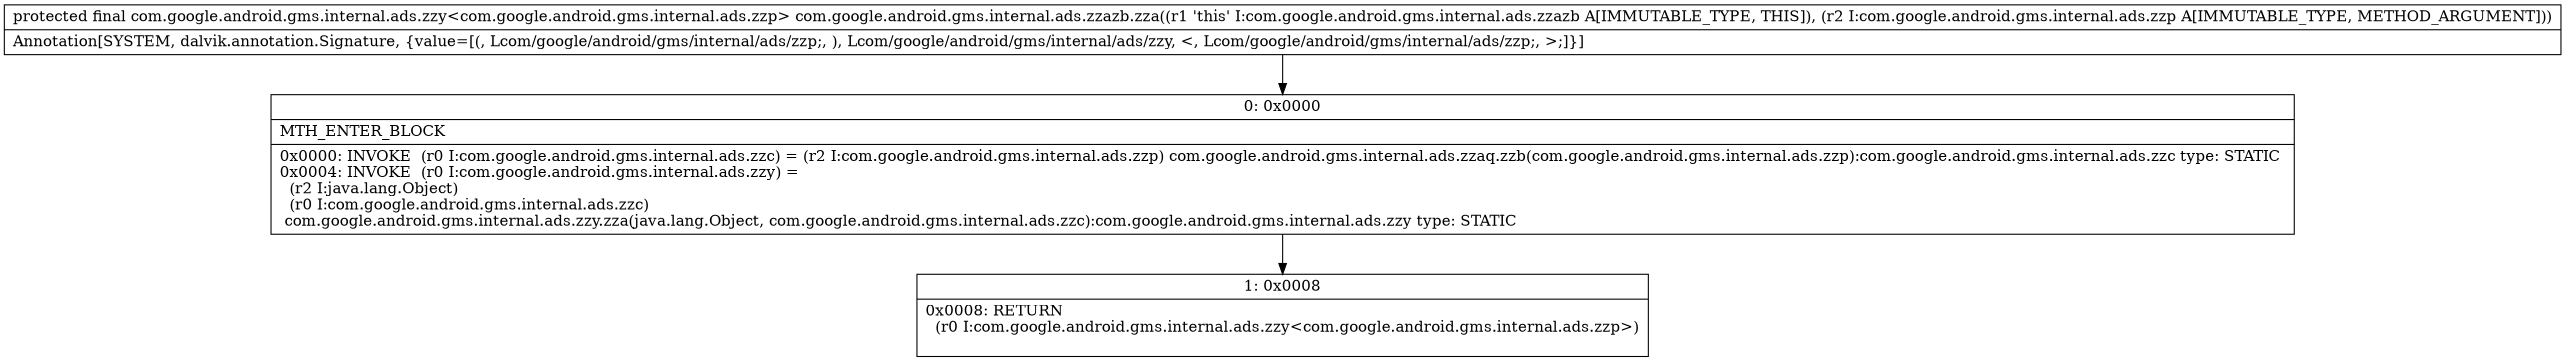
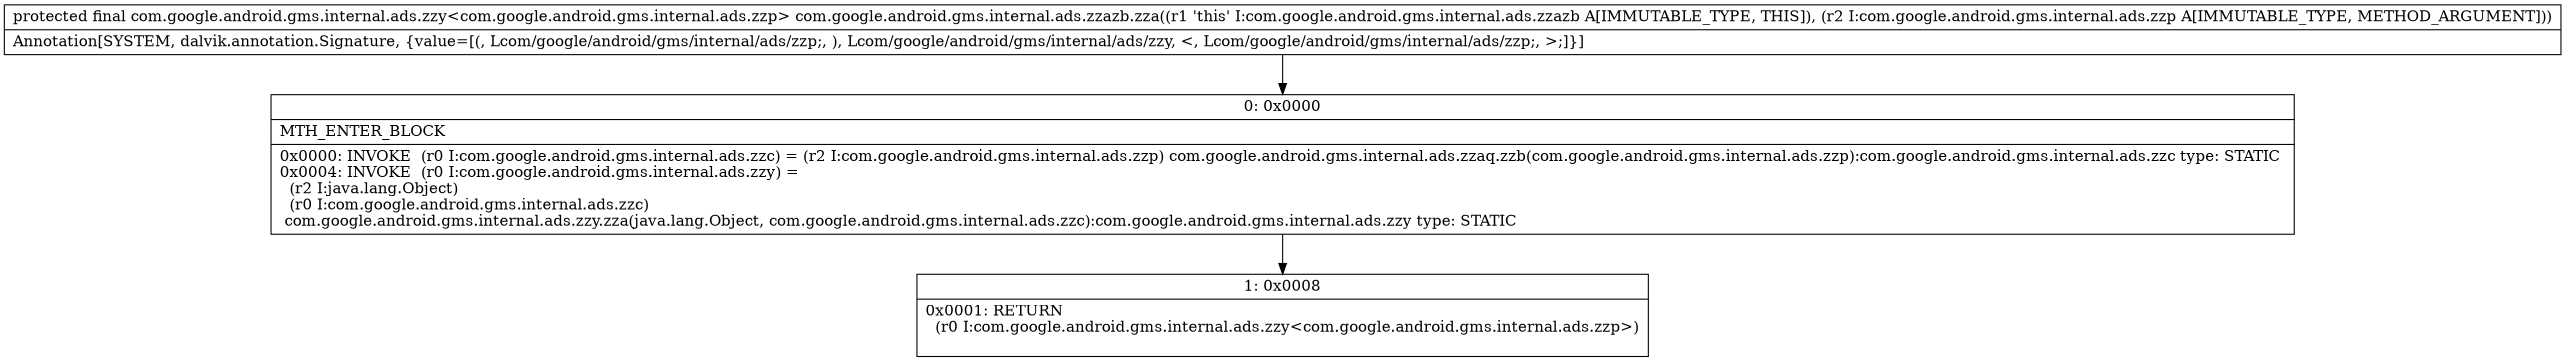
(999, 311) -> (999, 311)
